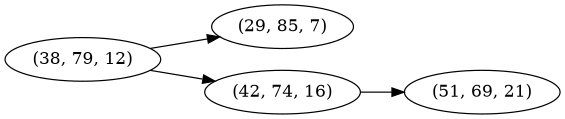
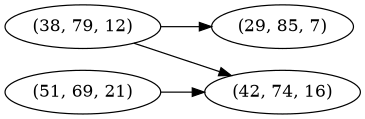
(376, 92) -> (177, 92)
